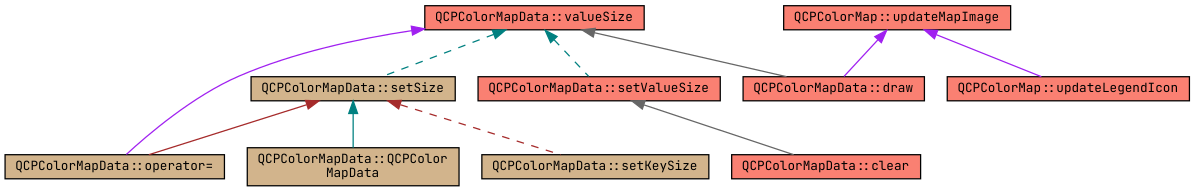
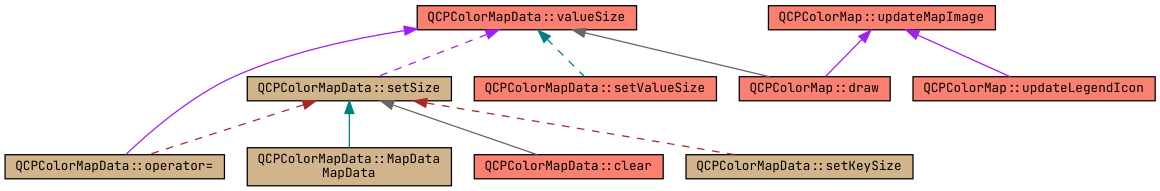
(438, 56) -> (432, 56)
(834, 89) -> (815, 89)
(228, 130) -> (226, 130)
(719, 130) -> (465, 130)
(353, 167) -> (349, 167)
